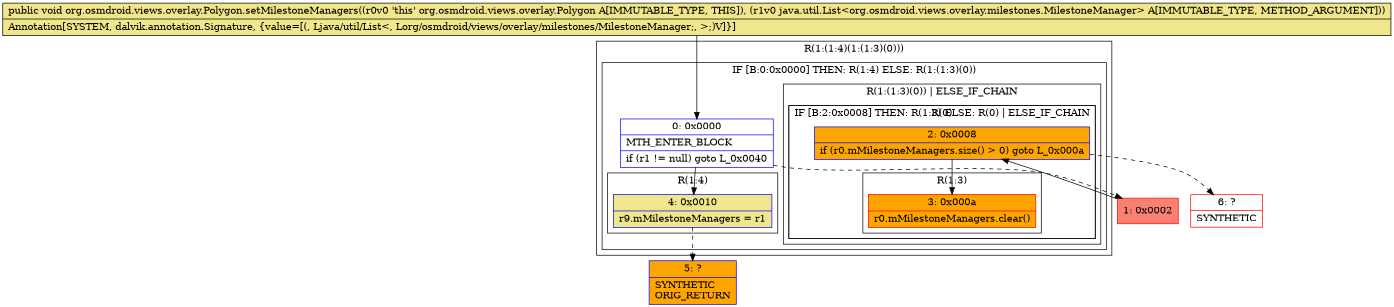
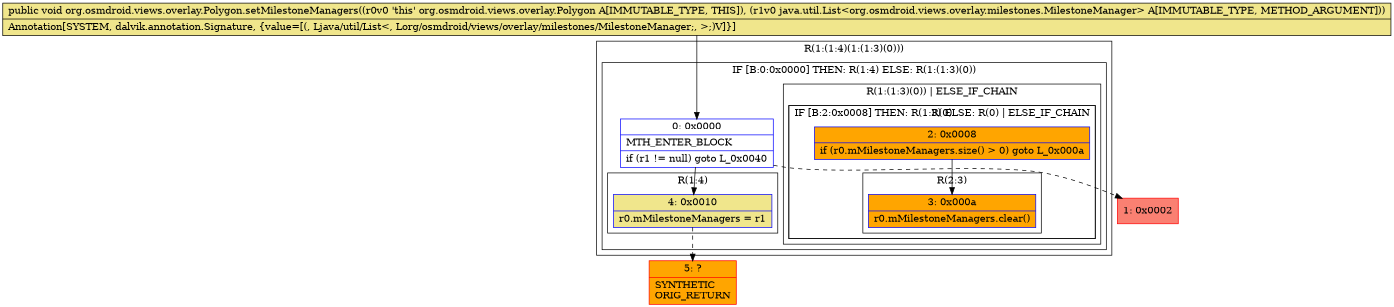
(1063, 179) -> none
(952, 181) -> (952, 181)
(952, 211) -> (952, 211)
(1227, 211) -> none
(693, 219) -> (693, 219)
(693, 283) -> (693, 283)
